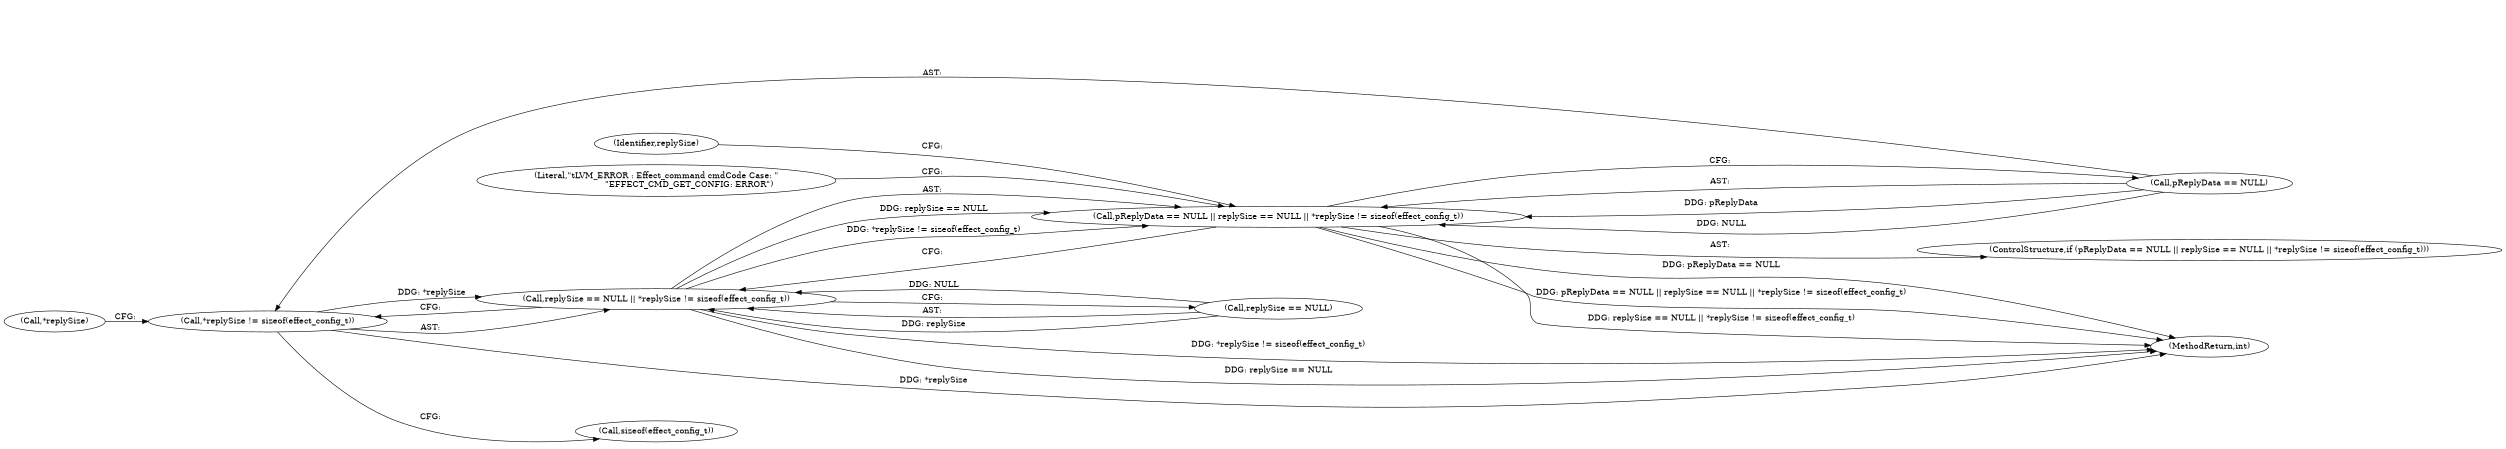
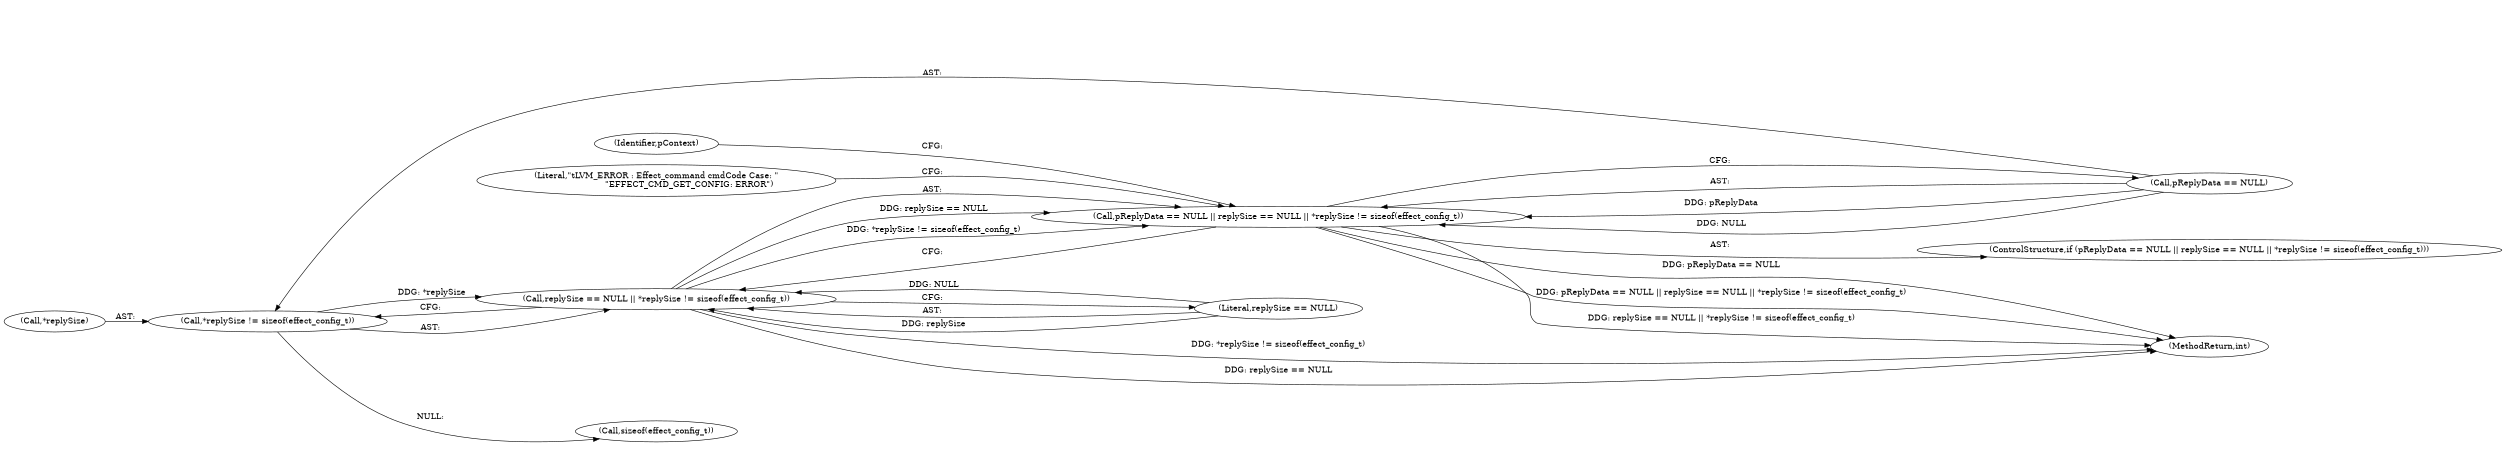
(656, 144) -> (656, 144)
(1278, 309) -> (1278, 309)
(127, 317) -> (127, 317)
(1245, 405) -> none
(432, 417) -> (432, 417)
